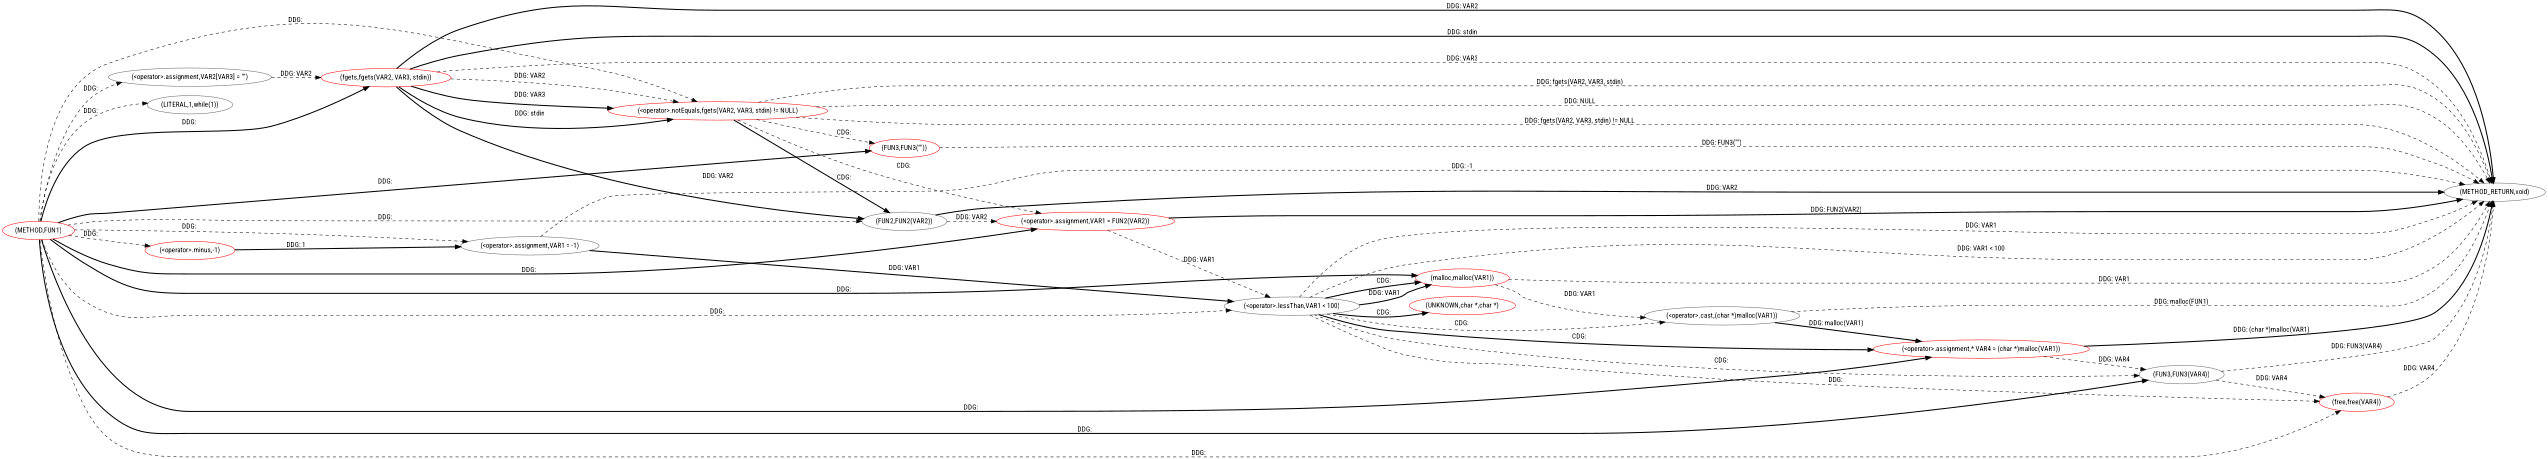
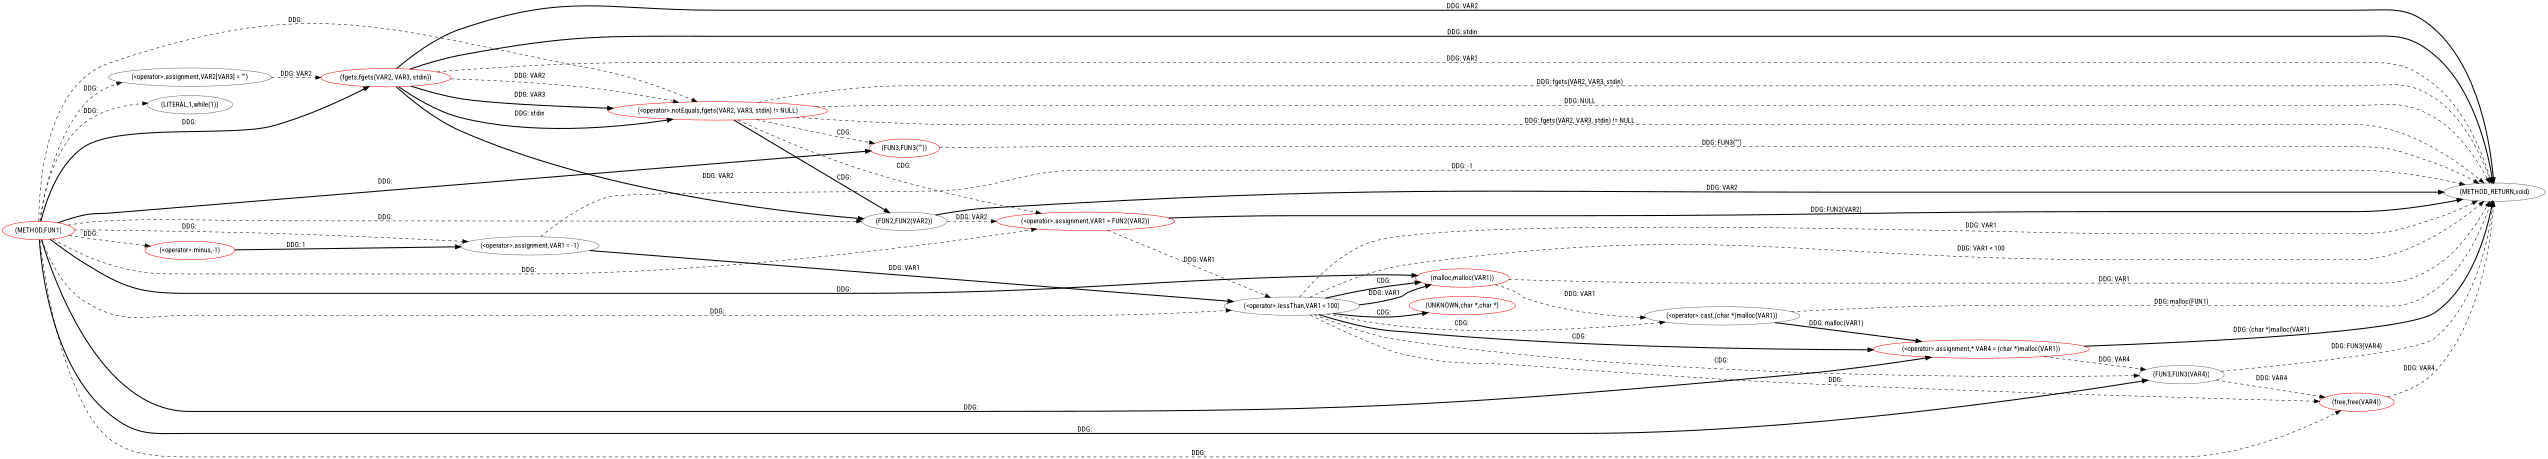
(540, 274) -> (540, 274)
